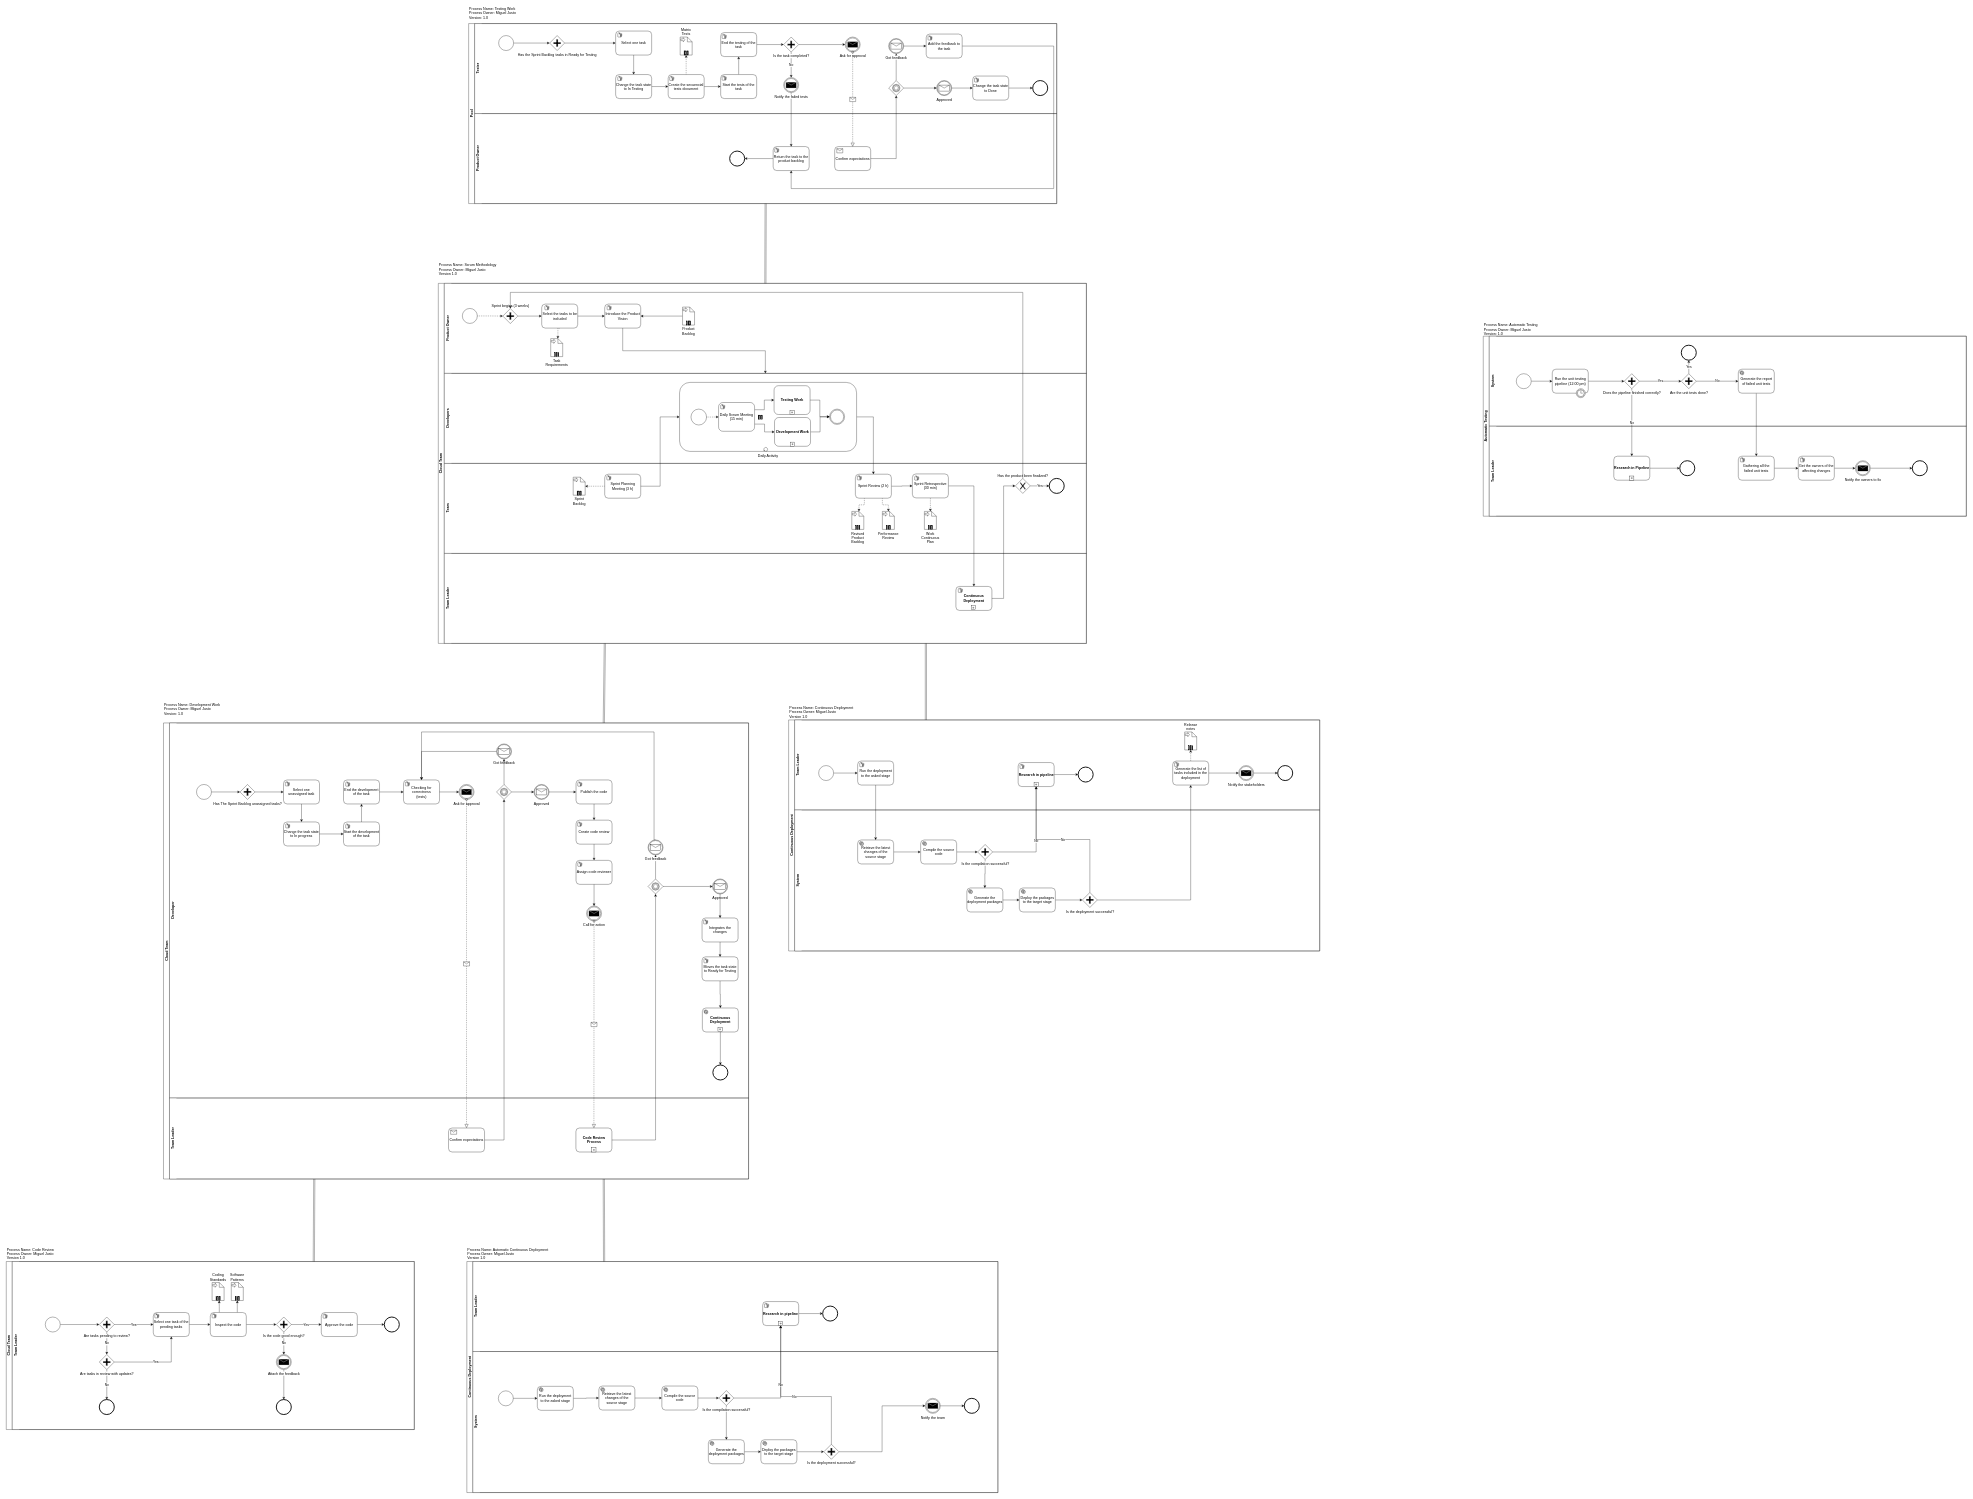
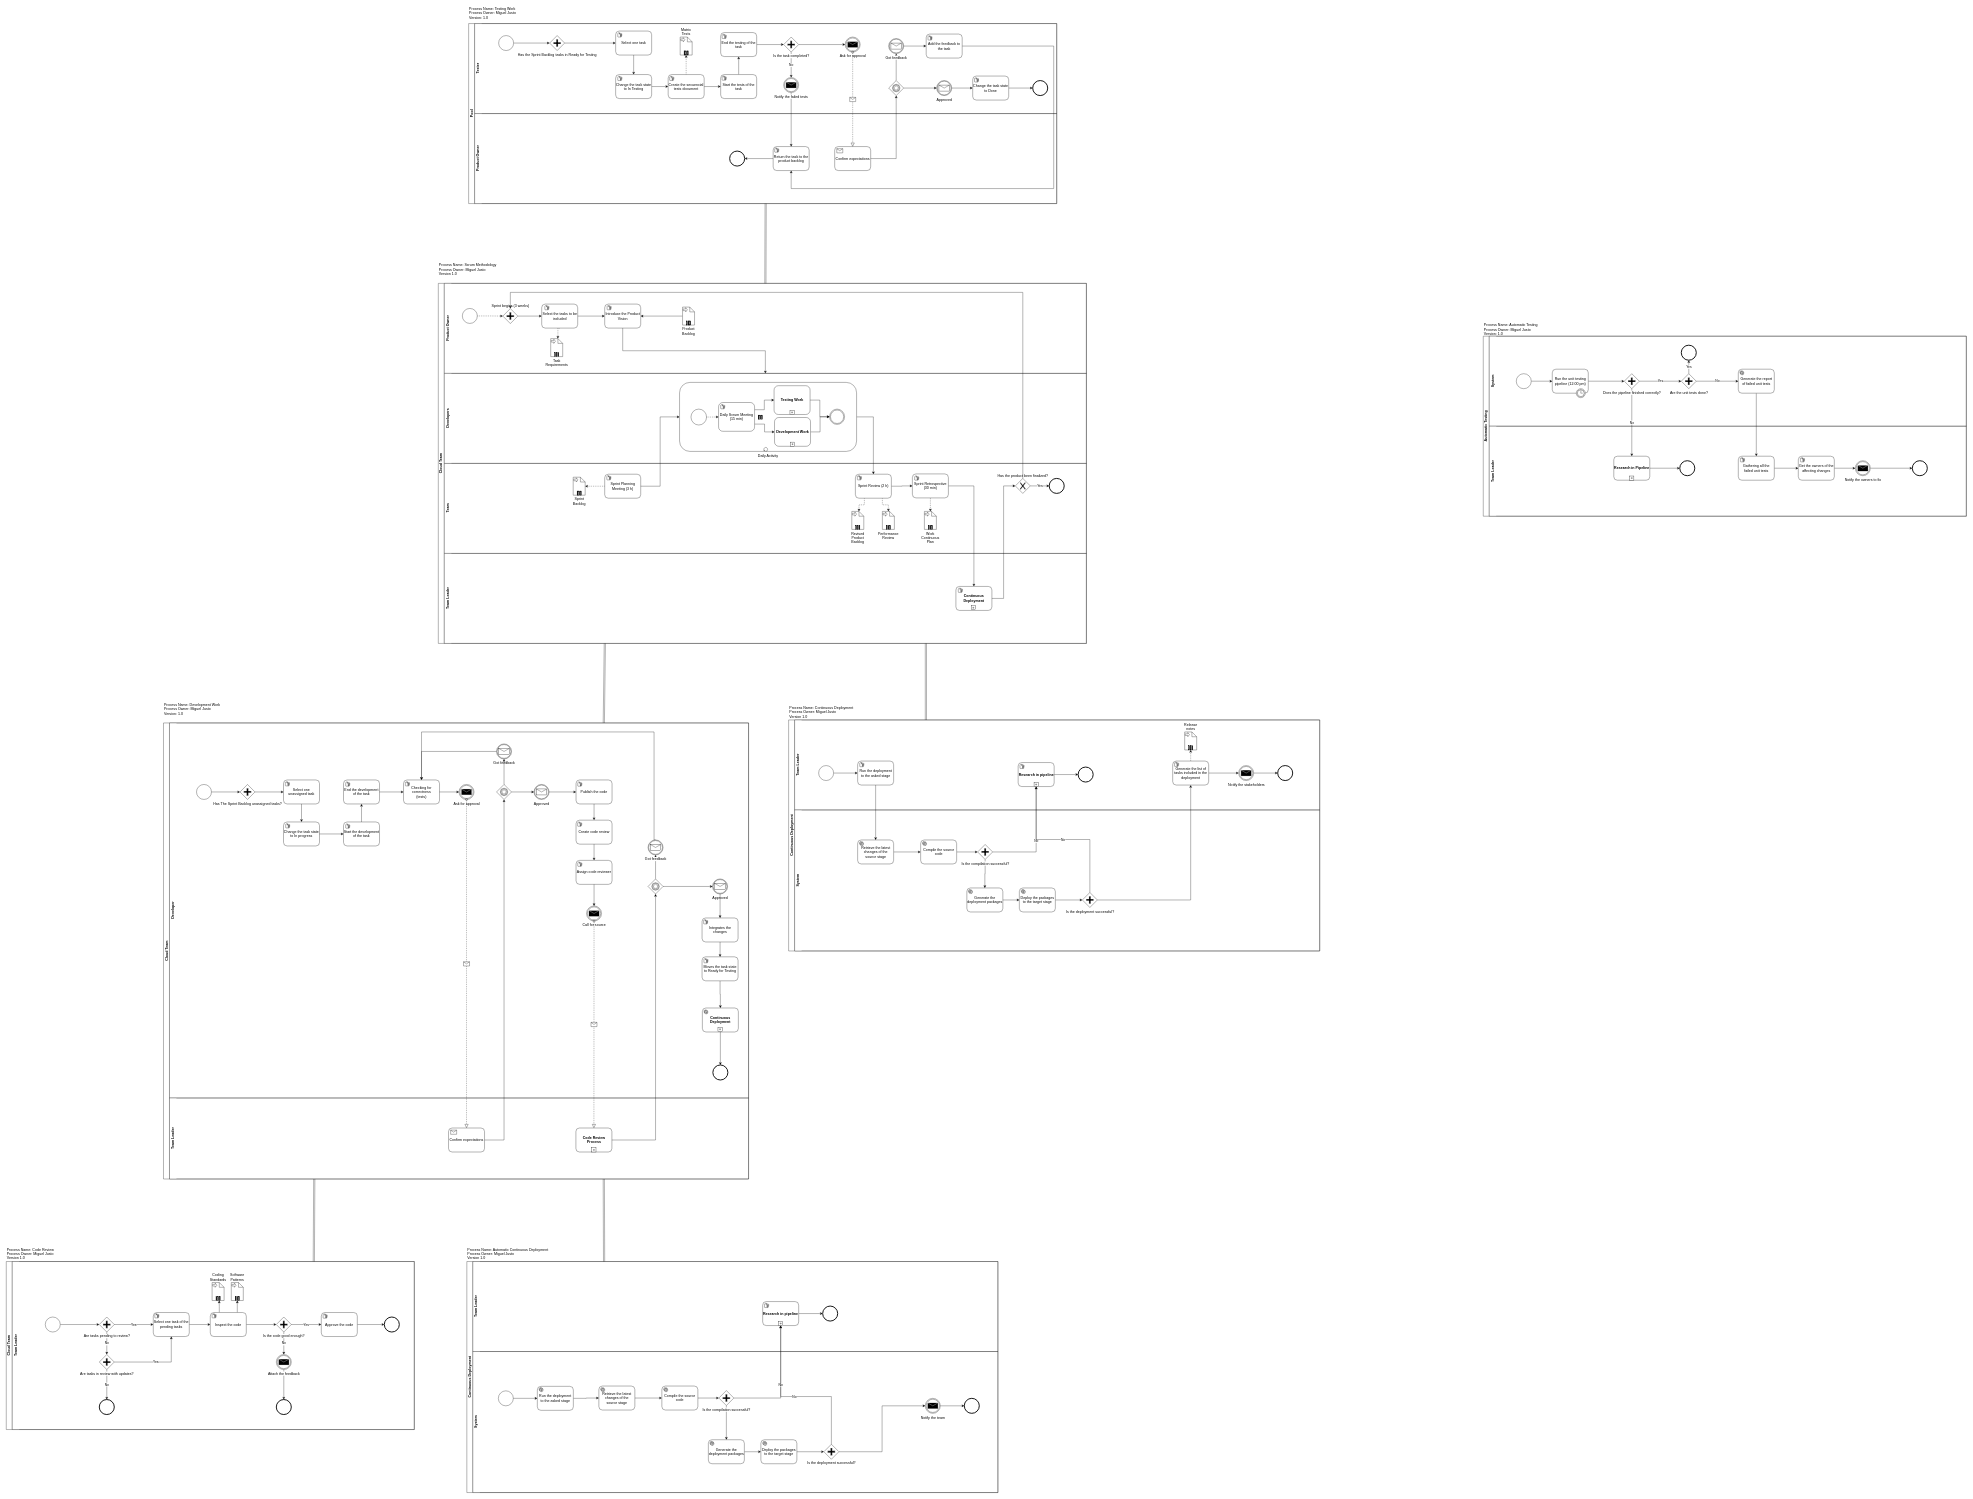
(594, 925) -> (594, 925)
